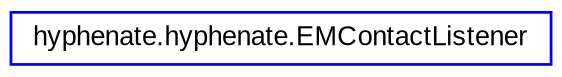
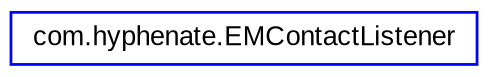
(281, 38) -> (244, 38)
